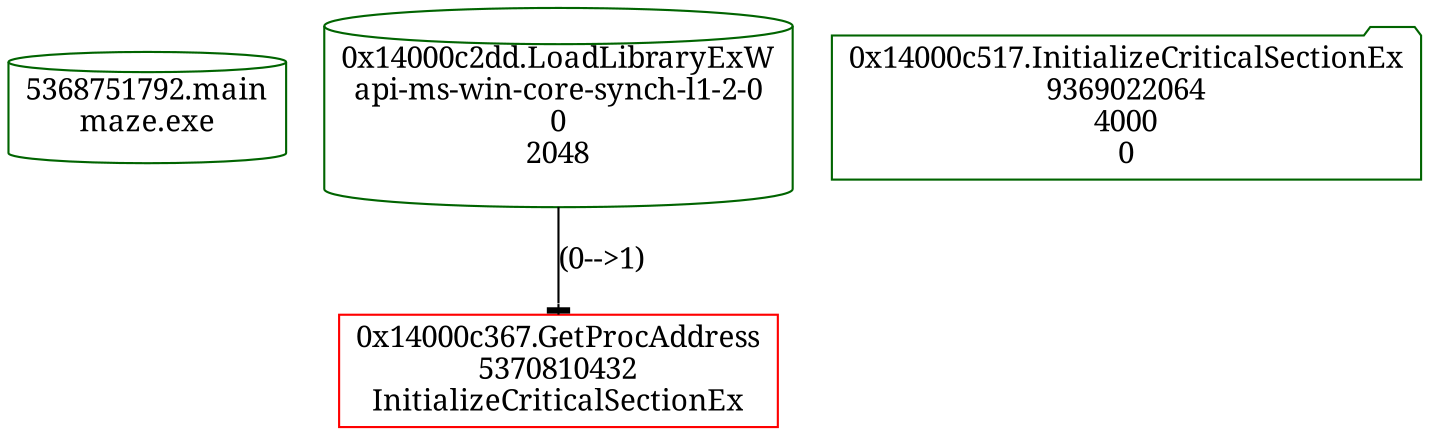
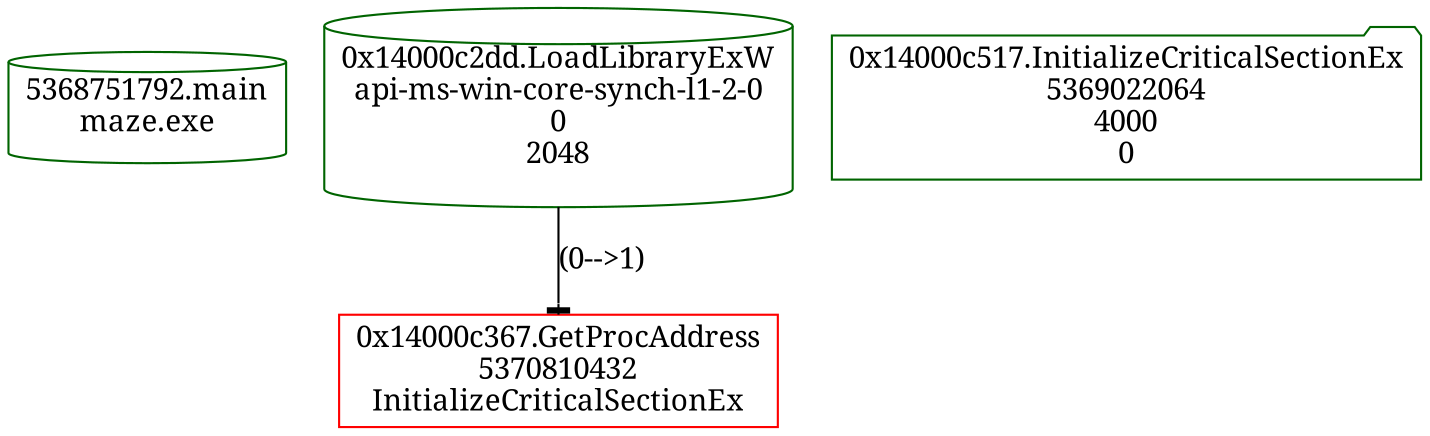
(1126, 108) -> (1126, 108)
